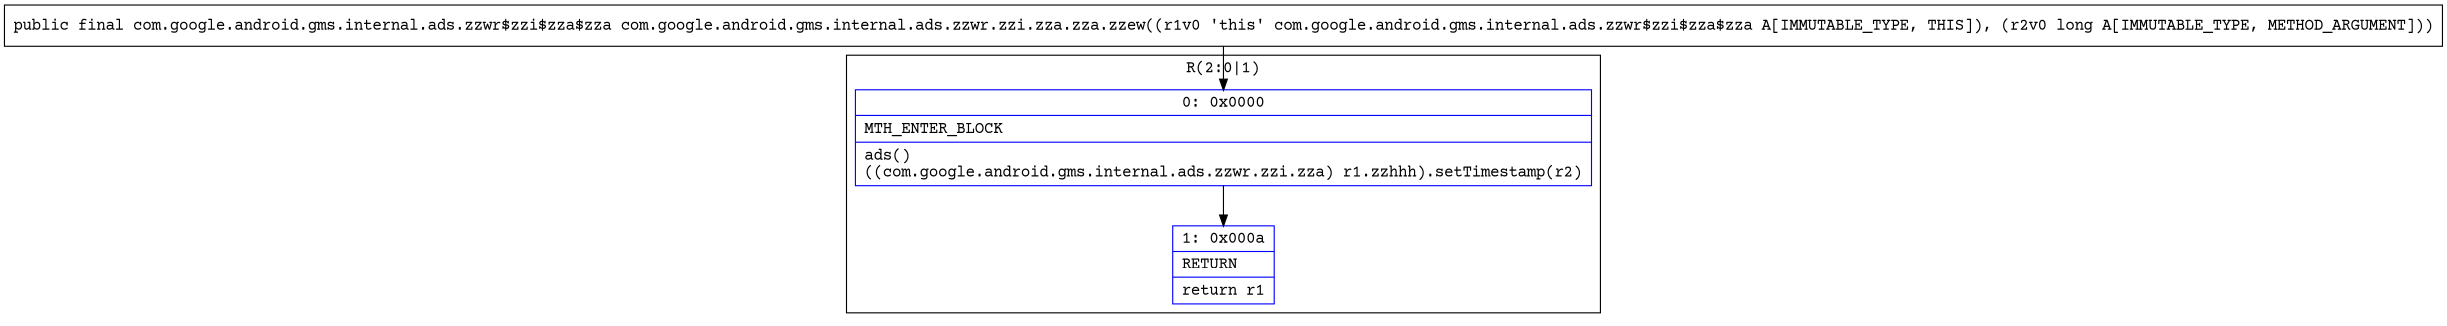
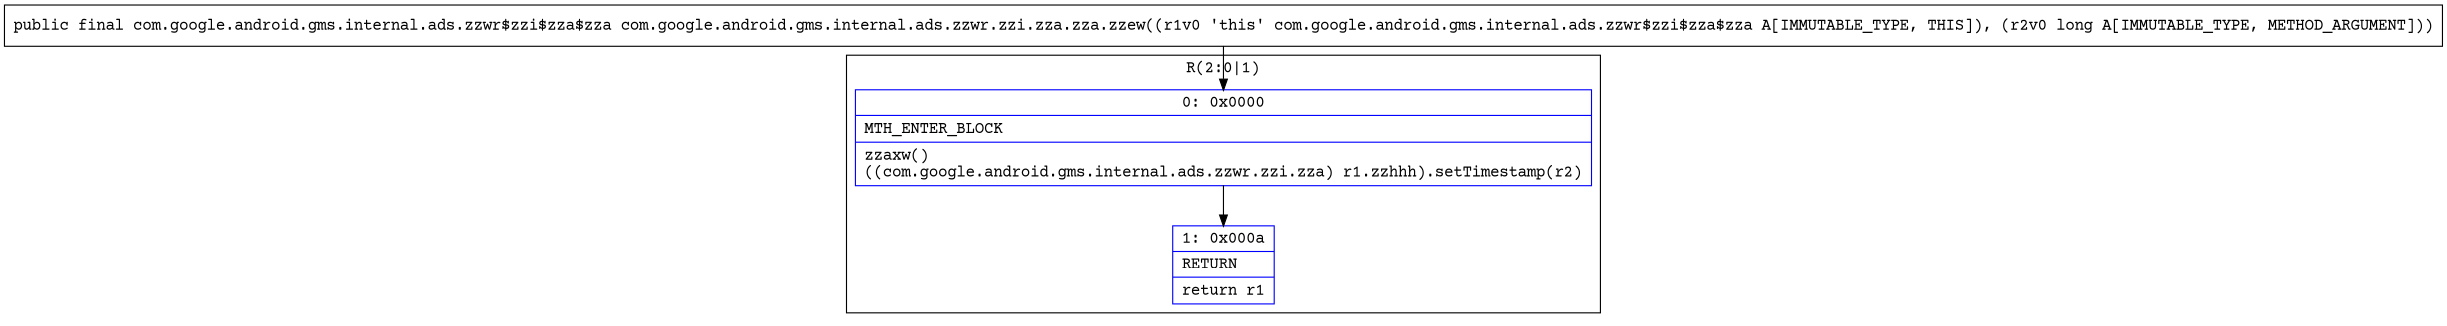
(888, 155) -> (897, 155)
